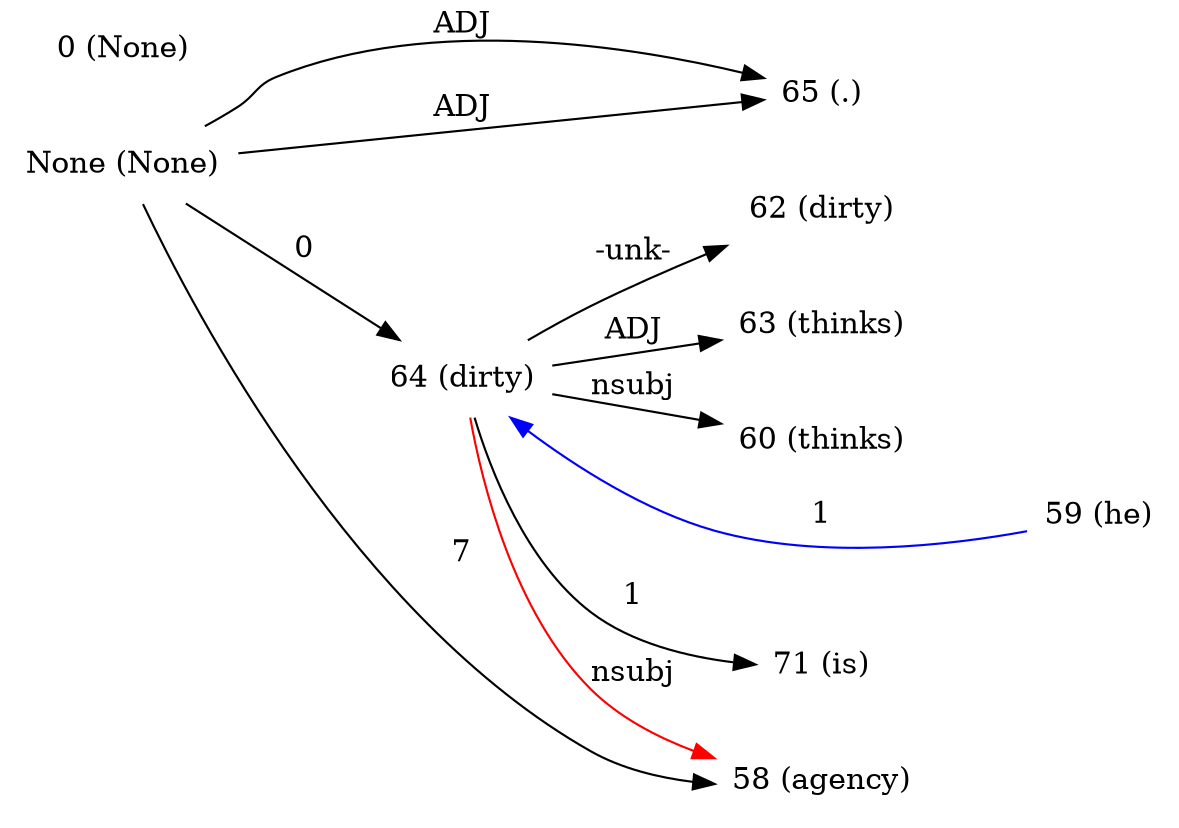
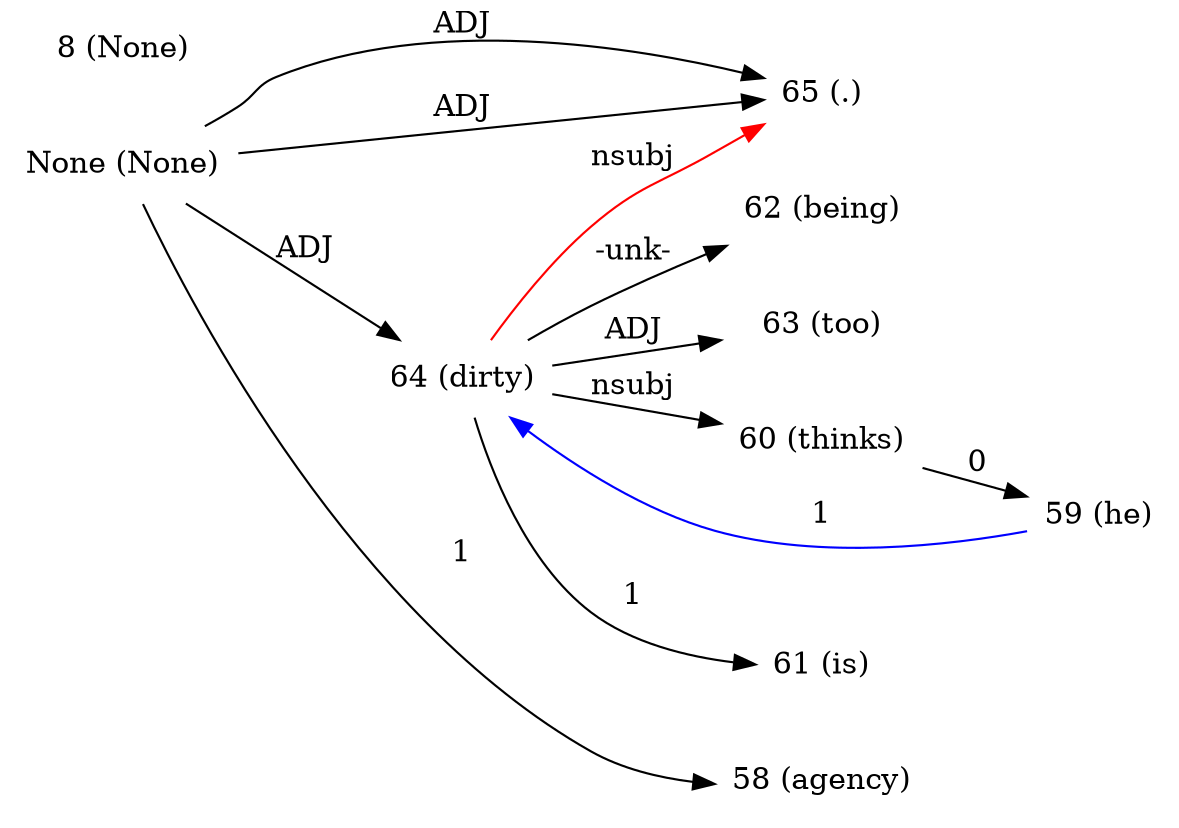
(123, 49) -> (123, 49)
(822, 210) -> (822, 210)
(305, 249) -> (305, 249)
(822, 325) -> (822, 325)
none -> (964, 479)
(462, 553) -> (462, 553)
(538, 617) -> (602, 218)
(822, 666) -> (822, 666)
